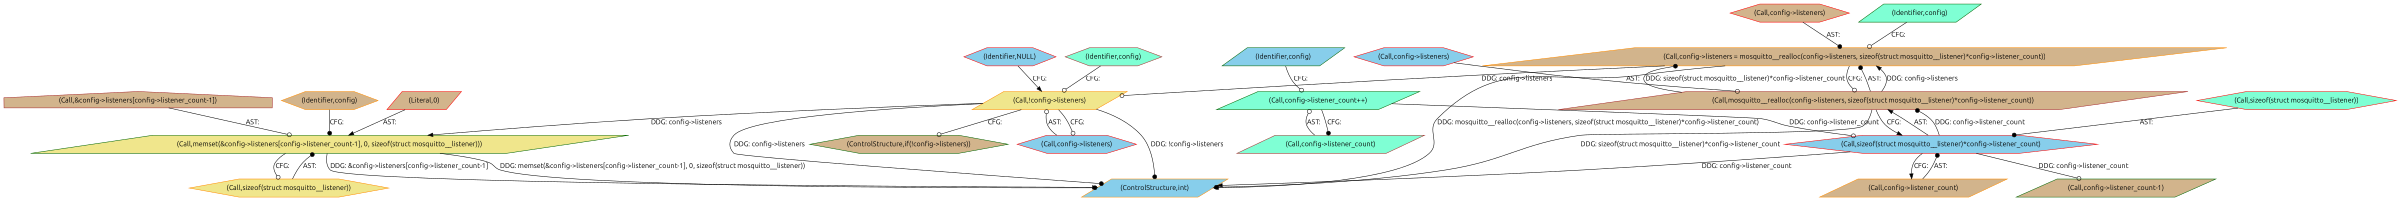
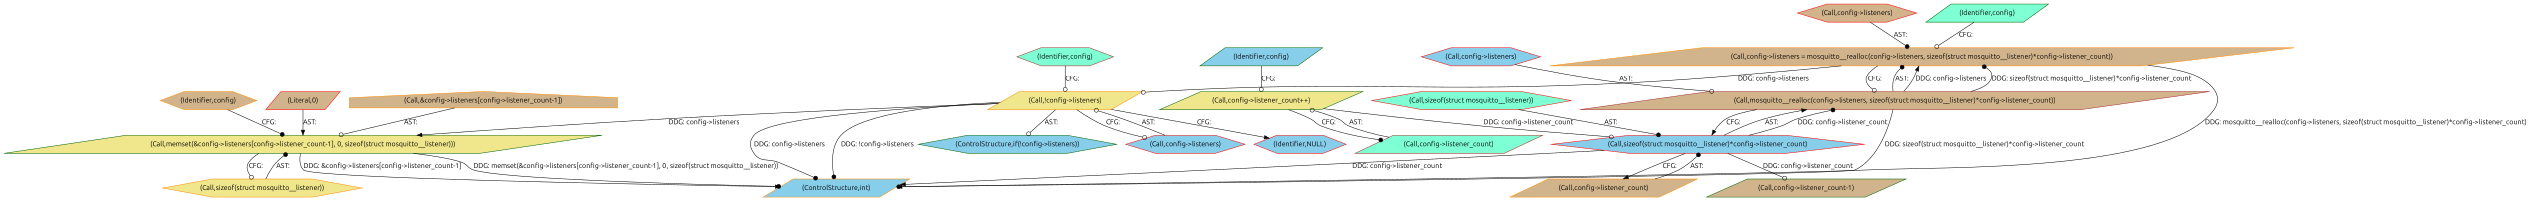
(1028, 77) -> (1188, 123)
(138, 101) -> (483, 101)
(1318, 101) -> (1261, 101)
(996, 122) -> (1052, 122)
(909, 144) -> (1017, 144)
